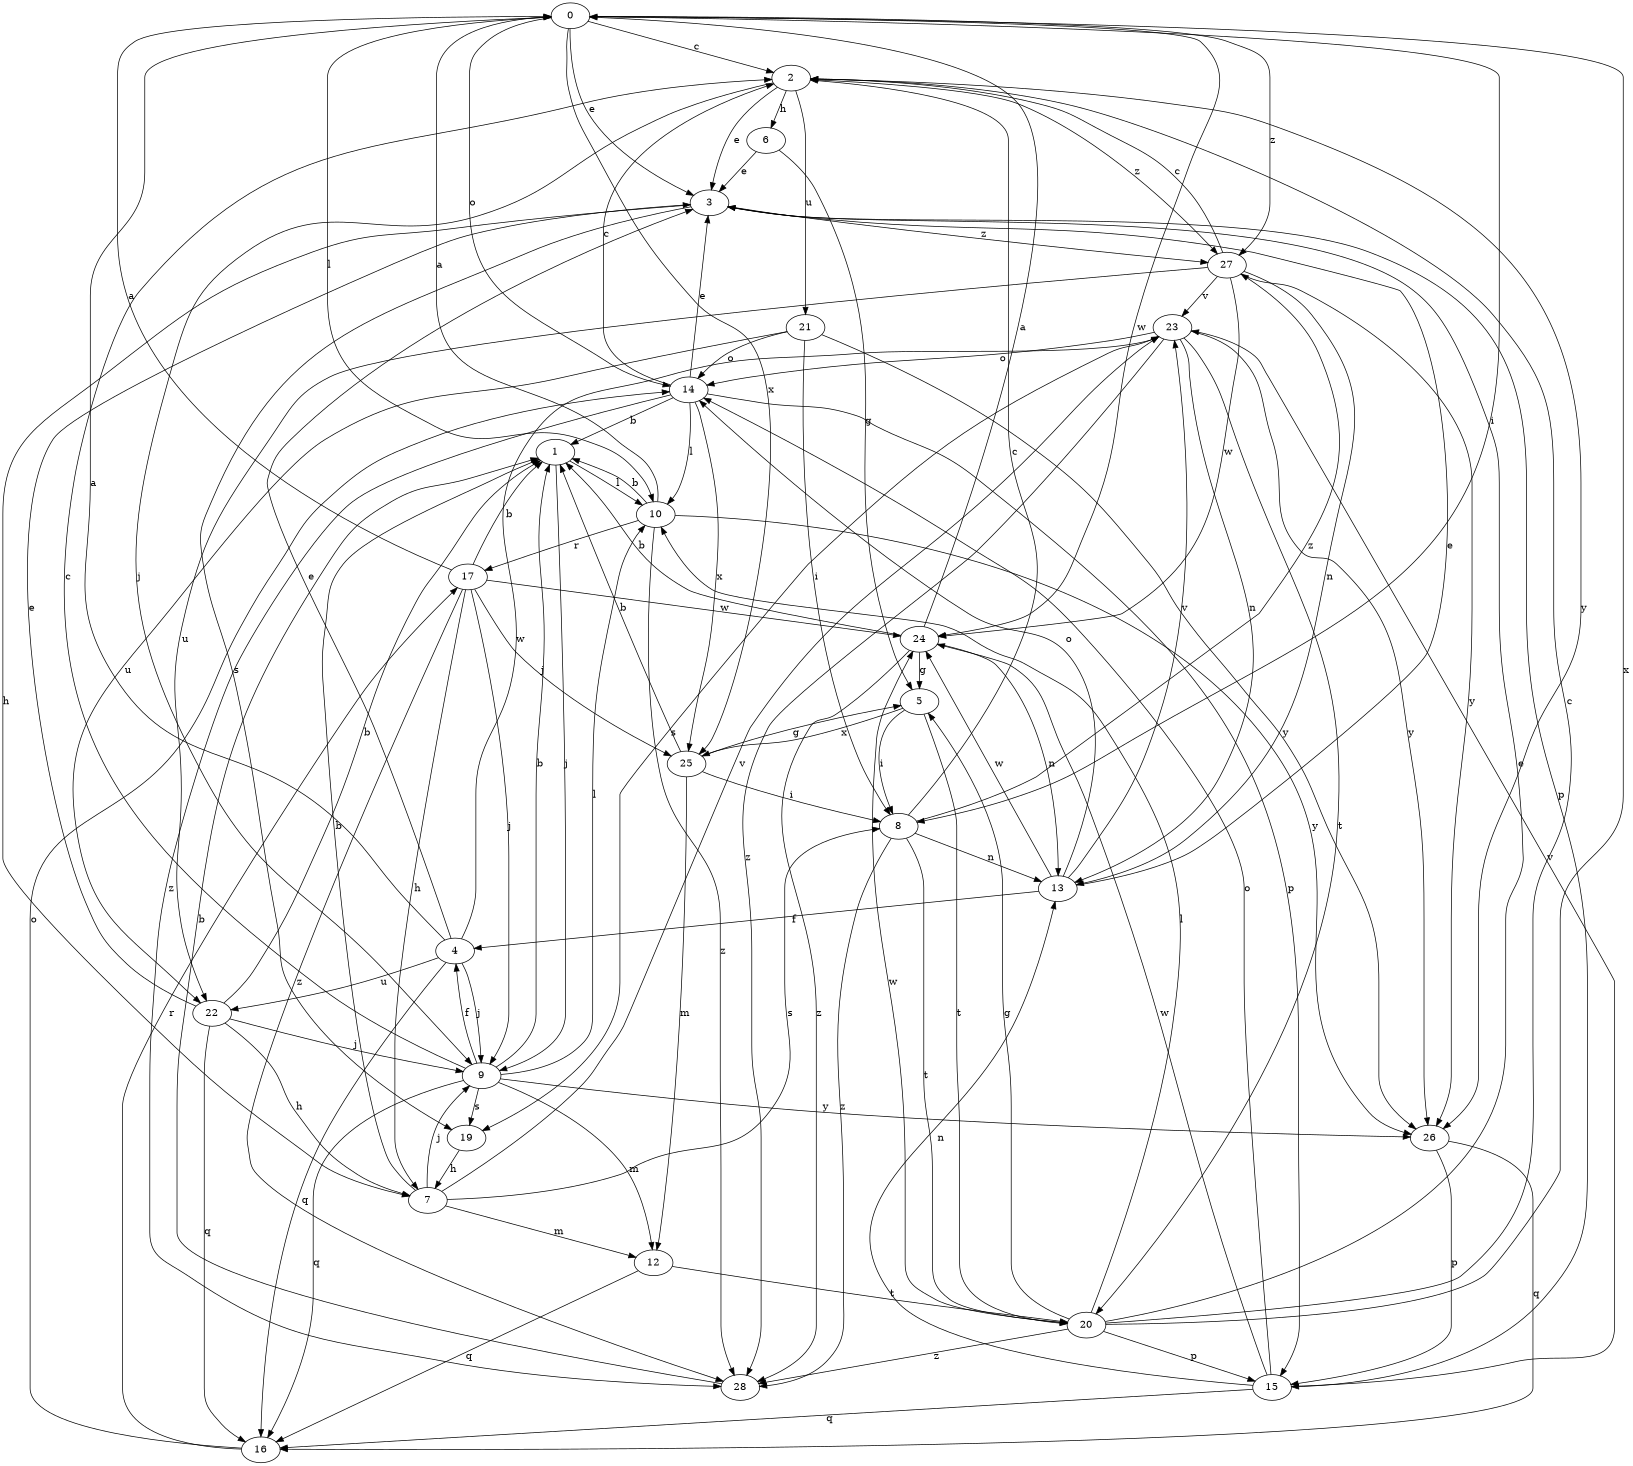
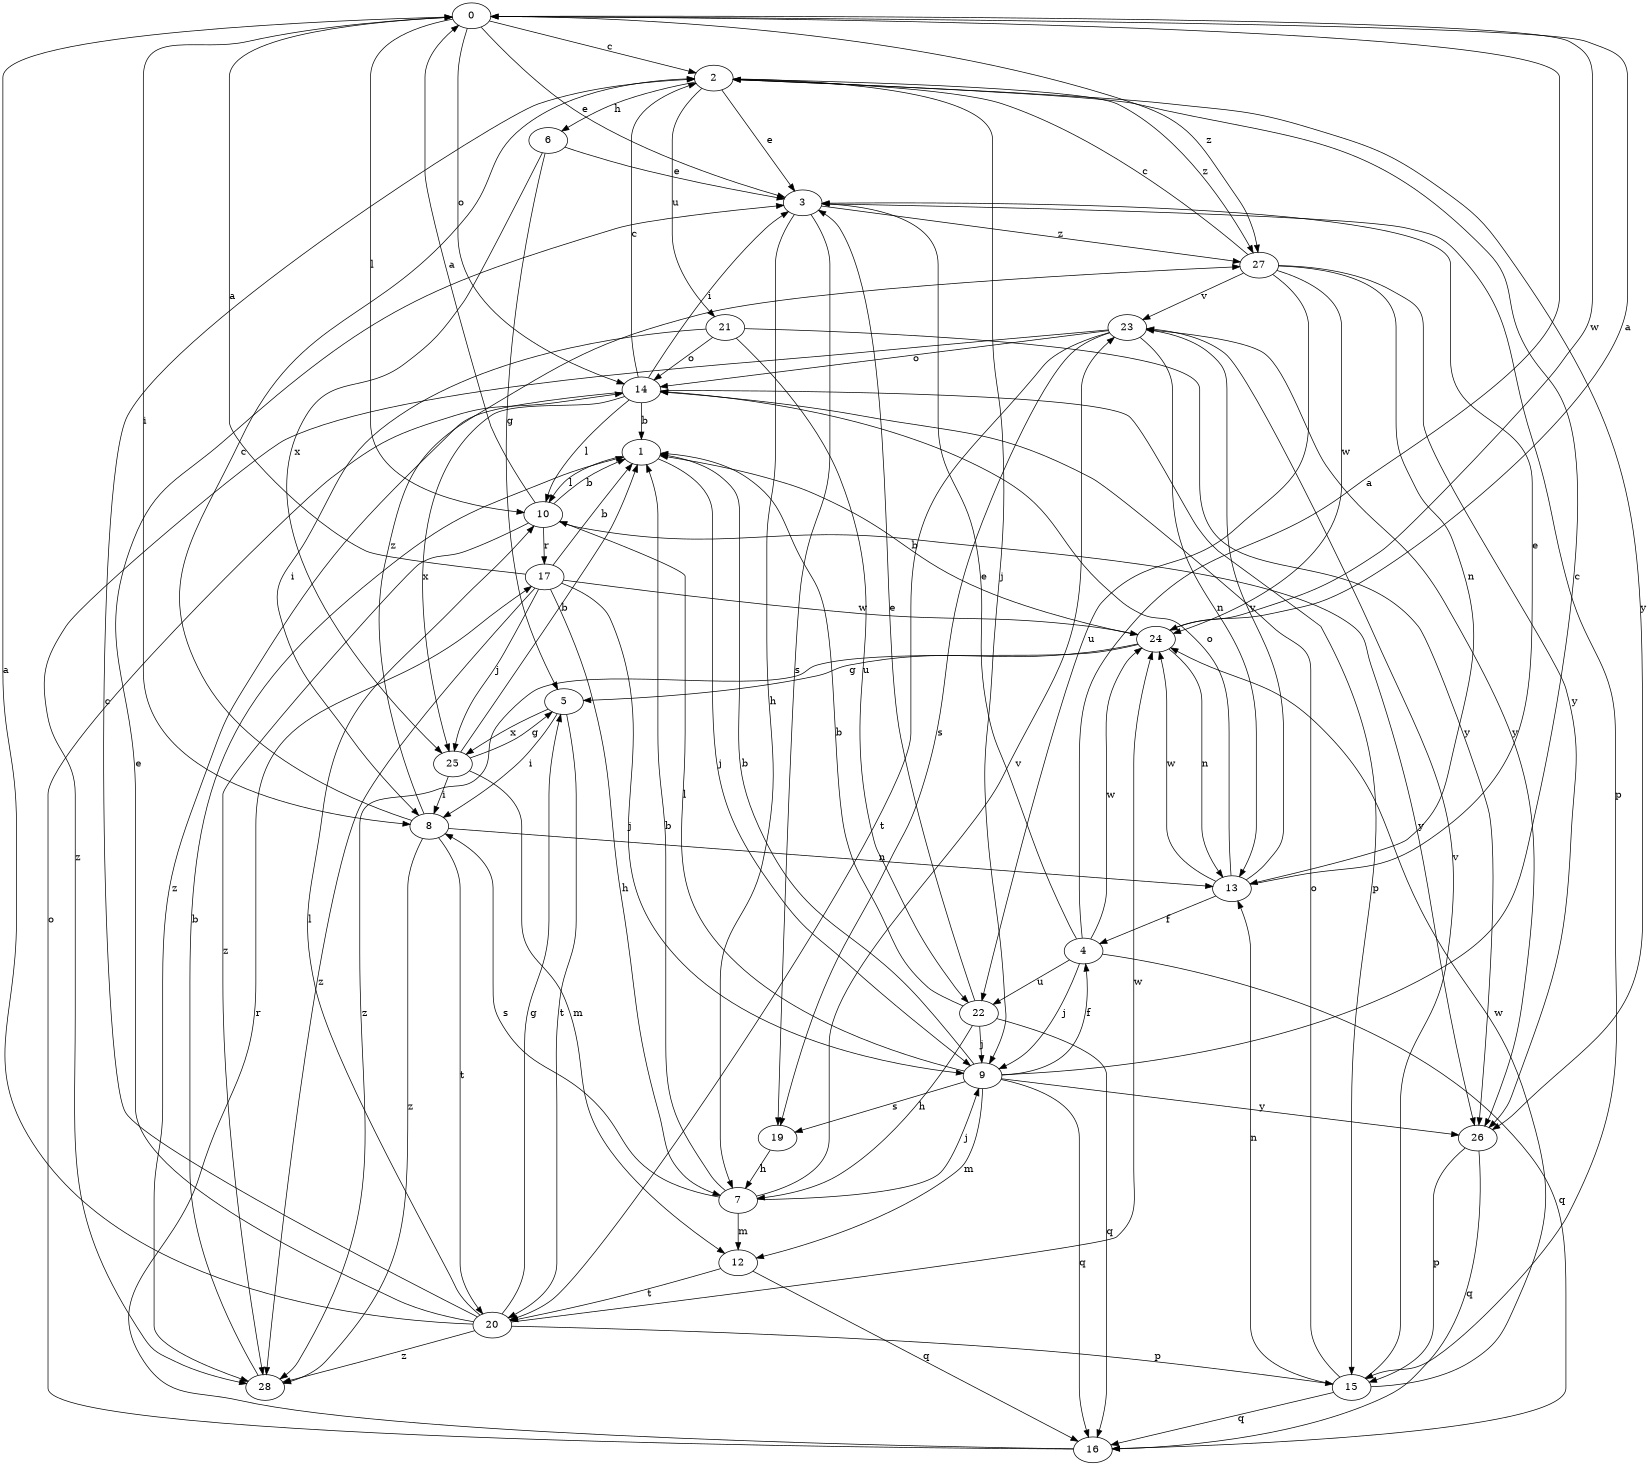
(703, 296) -> (710, 296)
(764, 380) -> (304, 422)
(553, 413) -> (1107, 793)
(1626, 670) -> (6, 670)
